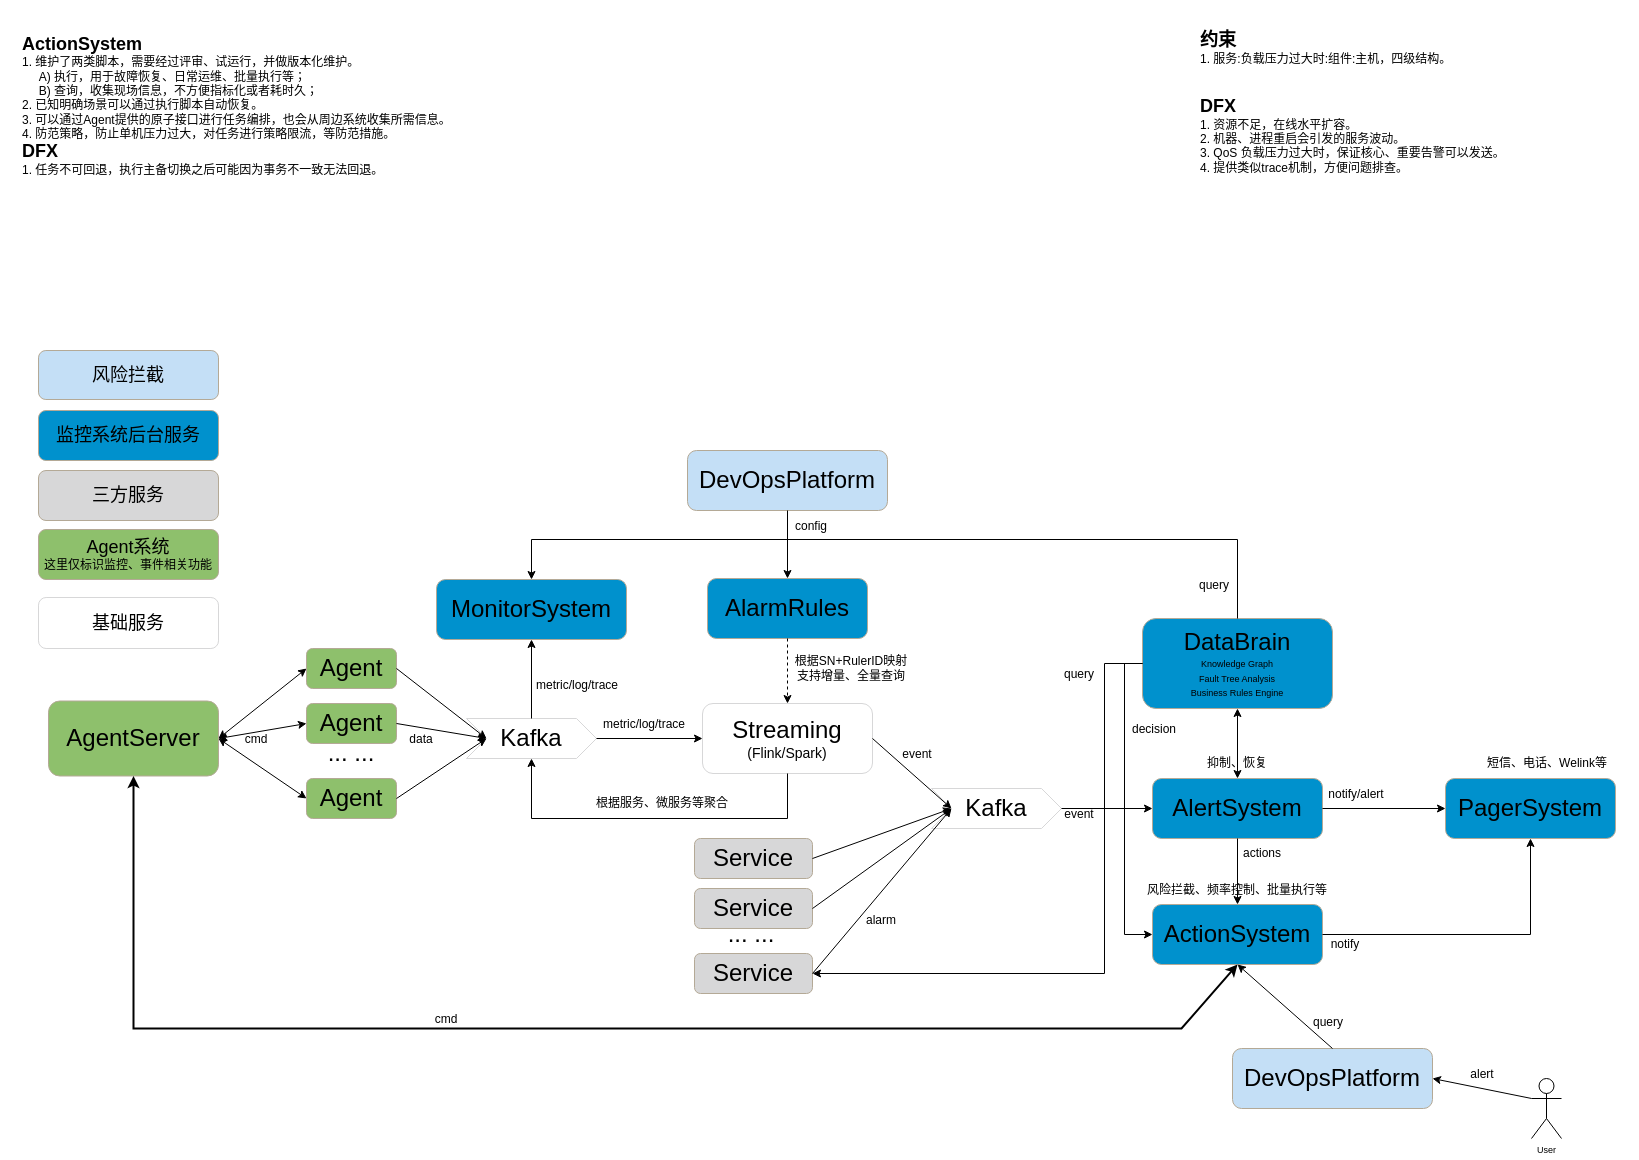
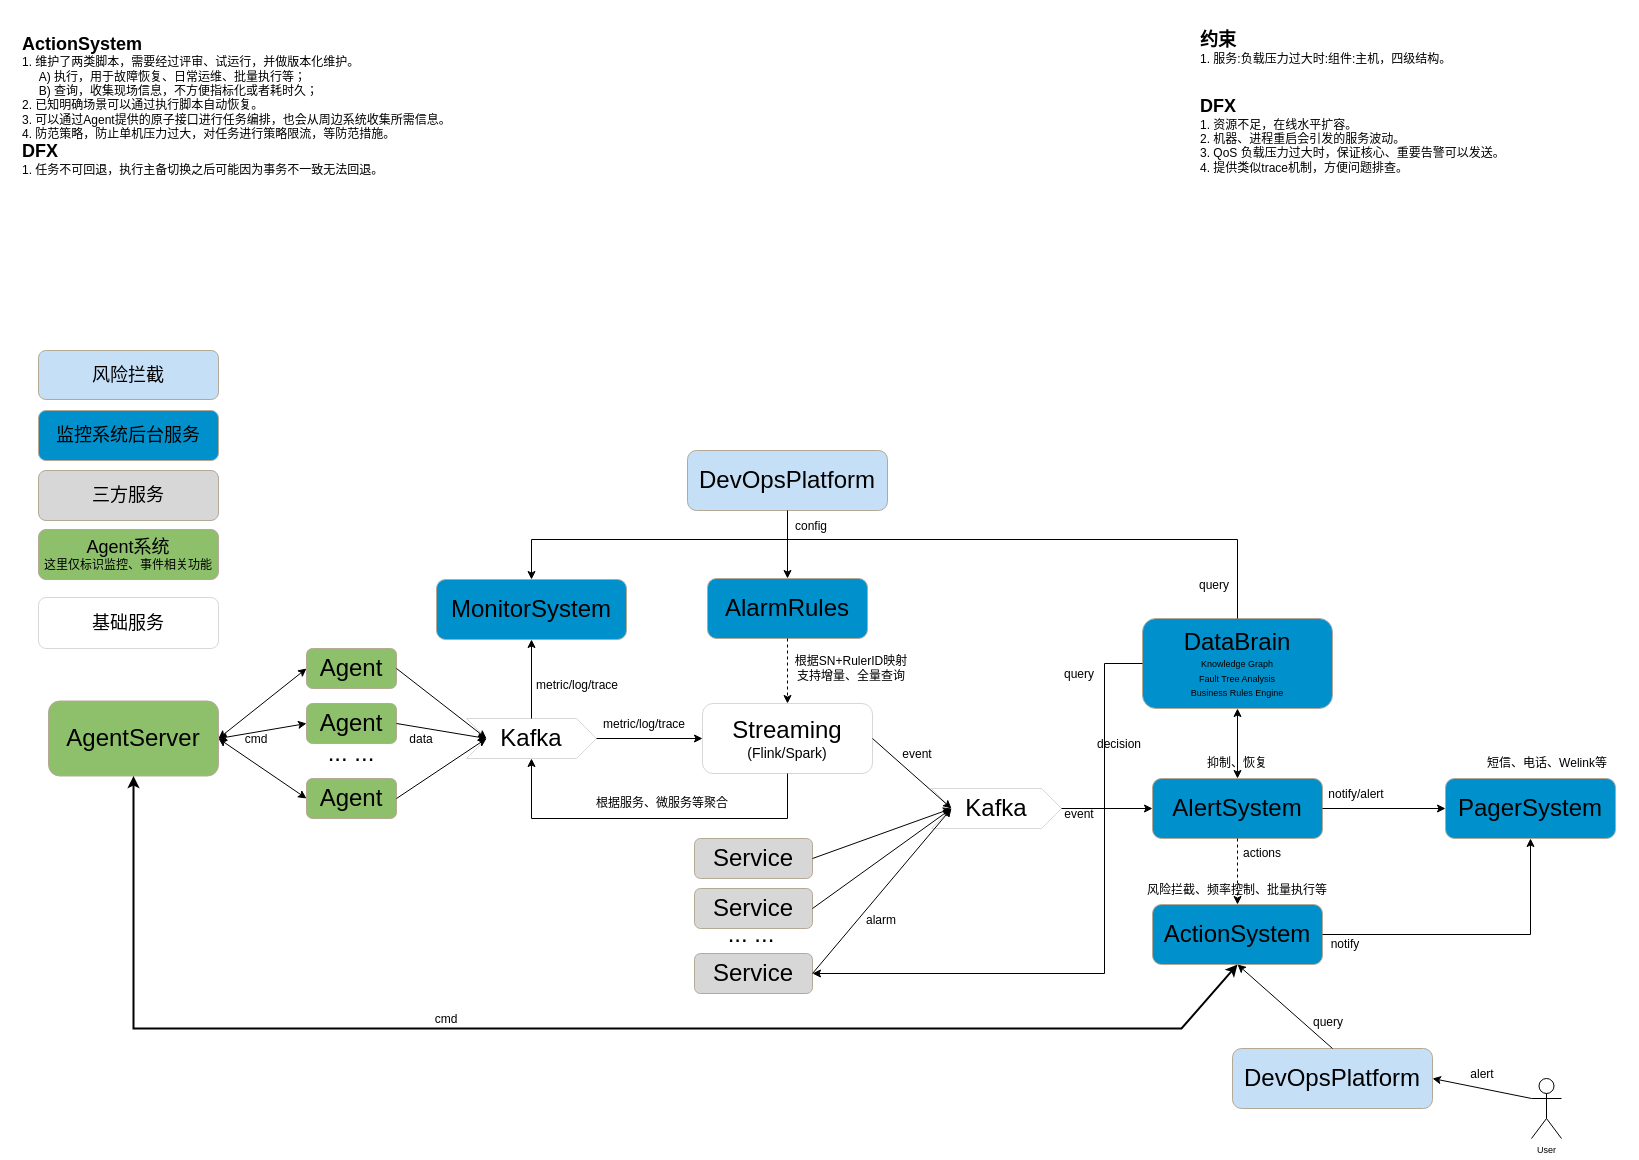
(1155, 729) -> (1120, 744)
(1125, 811) -> none
(1238, 869) -> (1238, 869)
